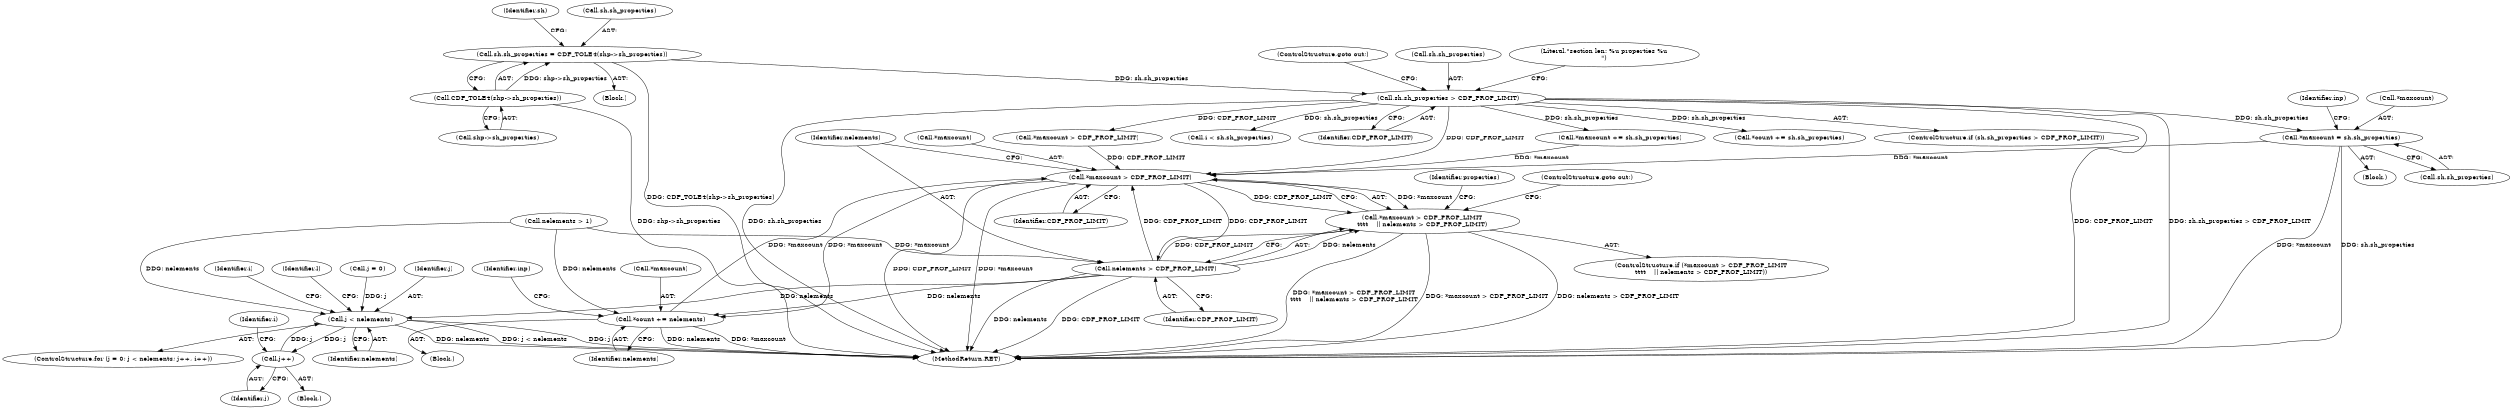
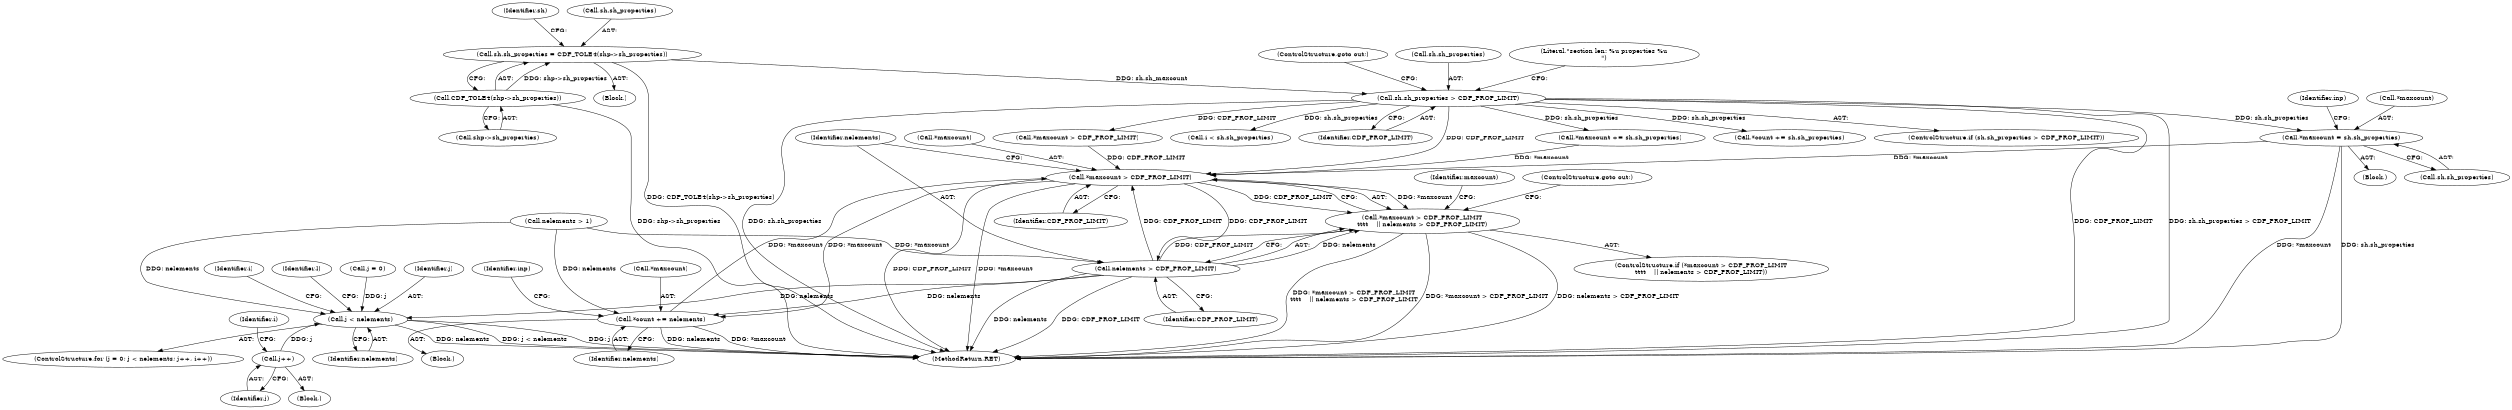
(1152, 78) -> (1152, 78)
(1464, 178) -> (1464, 178)
(321, 339) -> none
